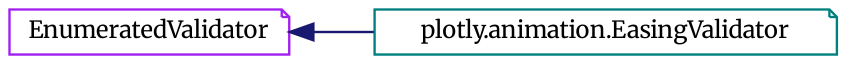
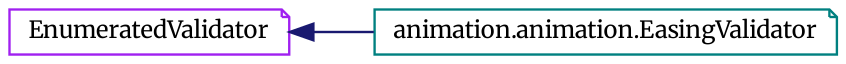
(606, 32) -> (606, 32)
